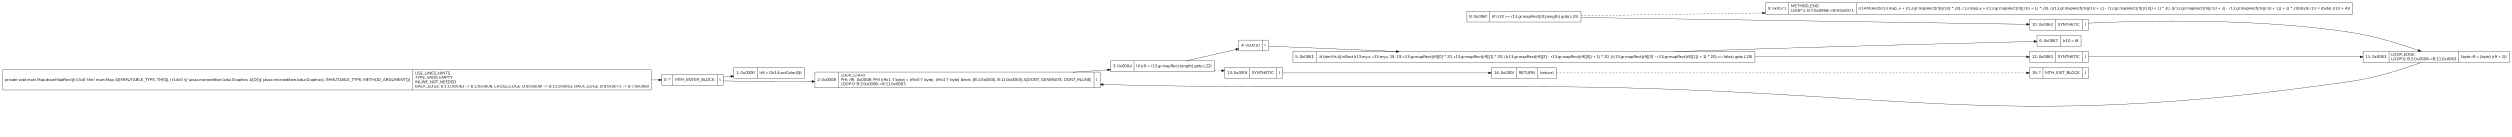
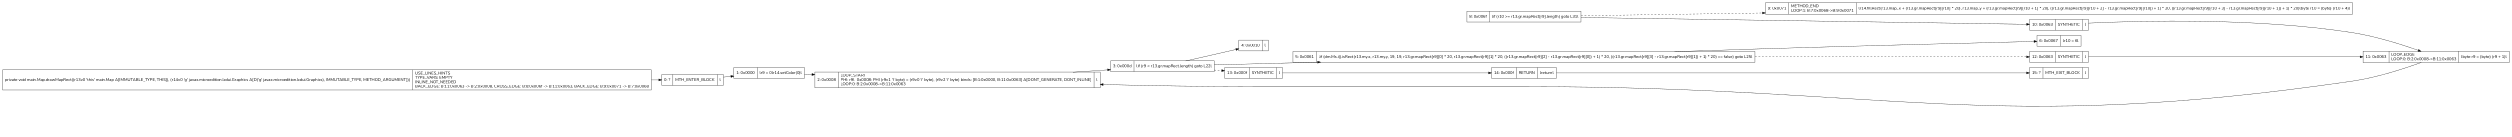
(1332, 49) -> (1266, 64)
(1891, 57) -> (1891, 57)
(1791, 73) -> (1791, 73)
(768, 81) -> (808, 74)
